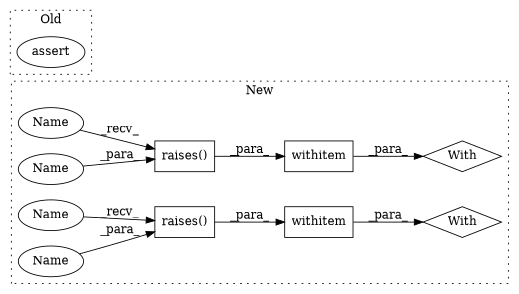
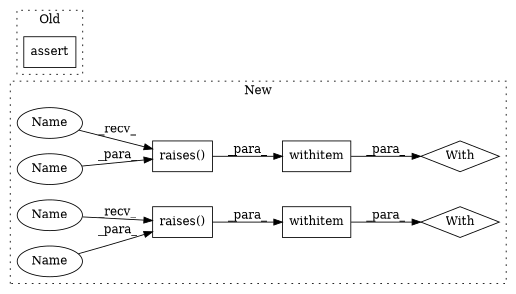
(51, 52) -> (50, 52)
